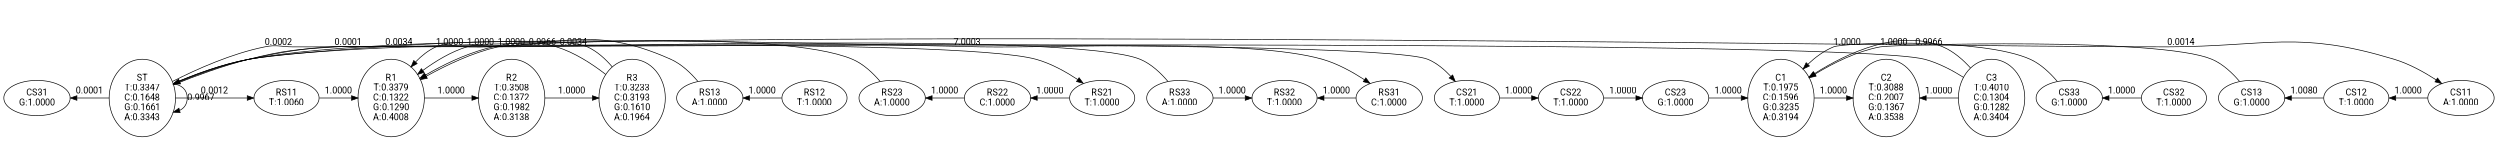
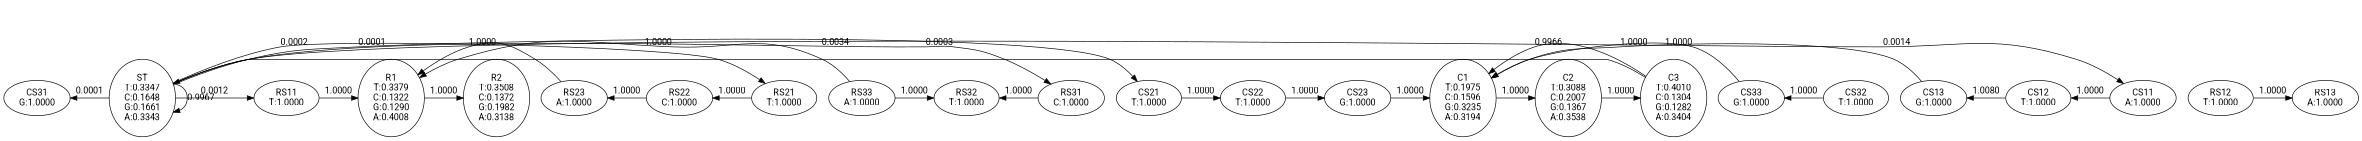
(559, 41) -> none
(967, 43) -> (940, 43)
(287, 98) -> (287, 98)
(632, 98) -> none
(1942, 98) -> (1618, 98)
